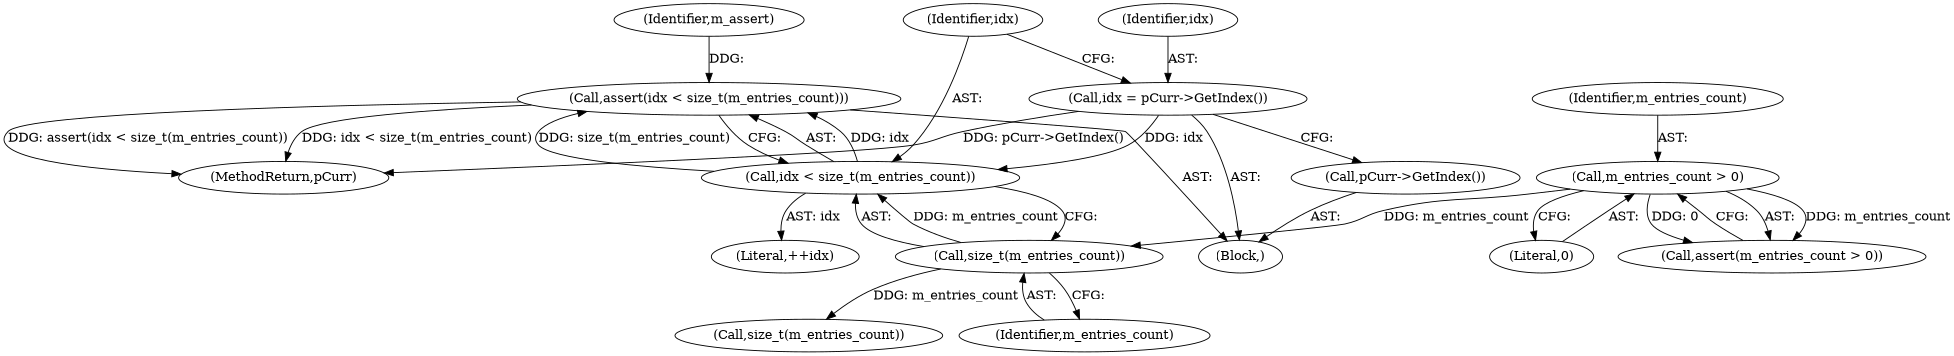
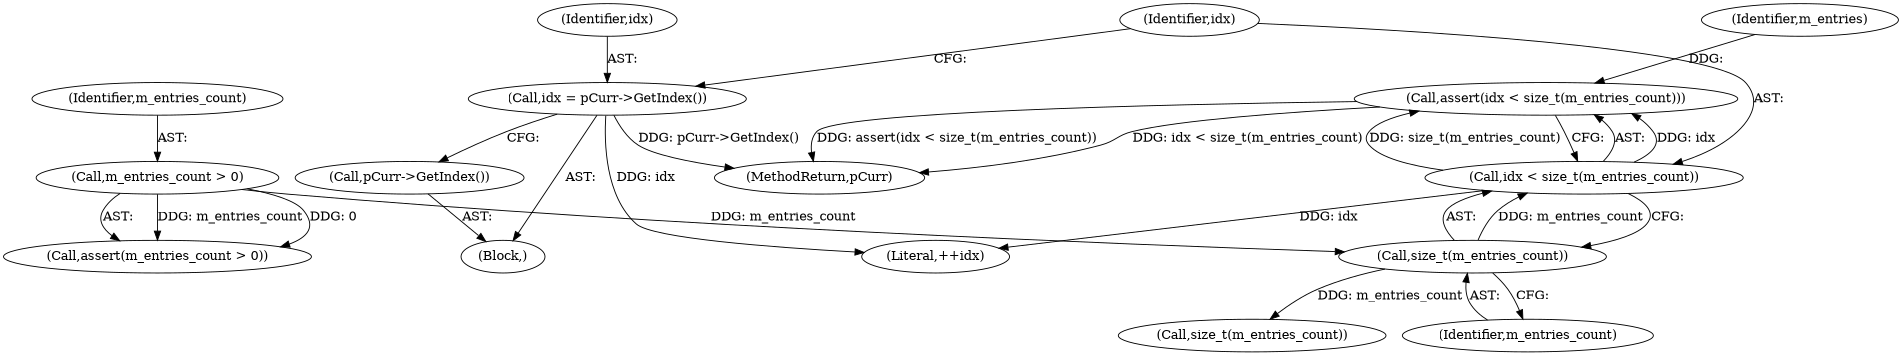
(709, 20) -> (1800, 20)
(1058, 125) -> none
(1090, 157) -> (687, 237)
(813, 217) -> (1329, 217)
(1713, 222) -> none
(1542, 257) -> none
